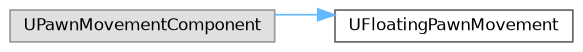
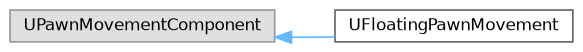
(296, 15) -> (313, 37)
